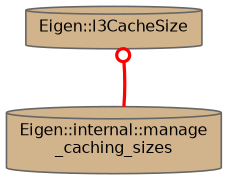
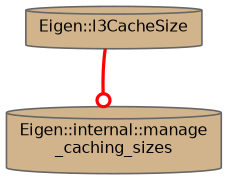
(125, 84) -> (103, 71)
